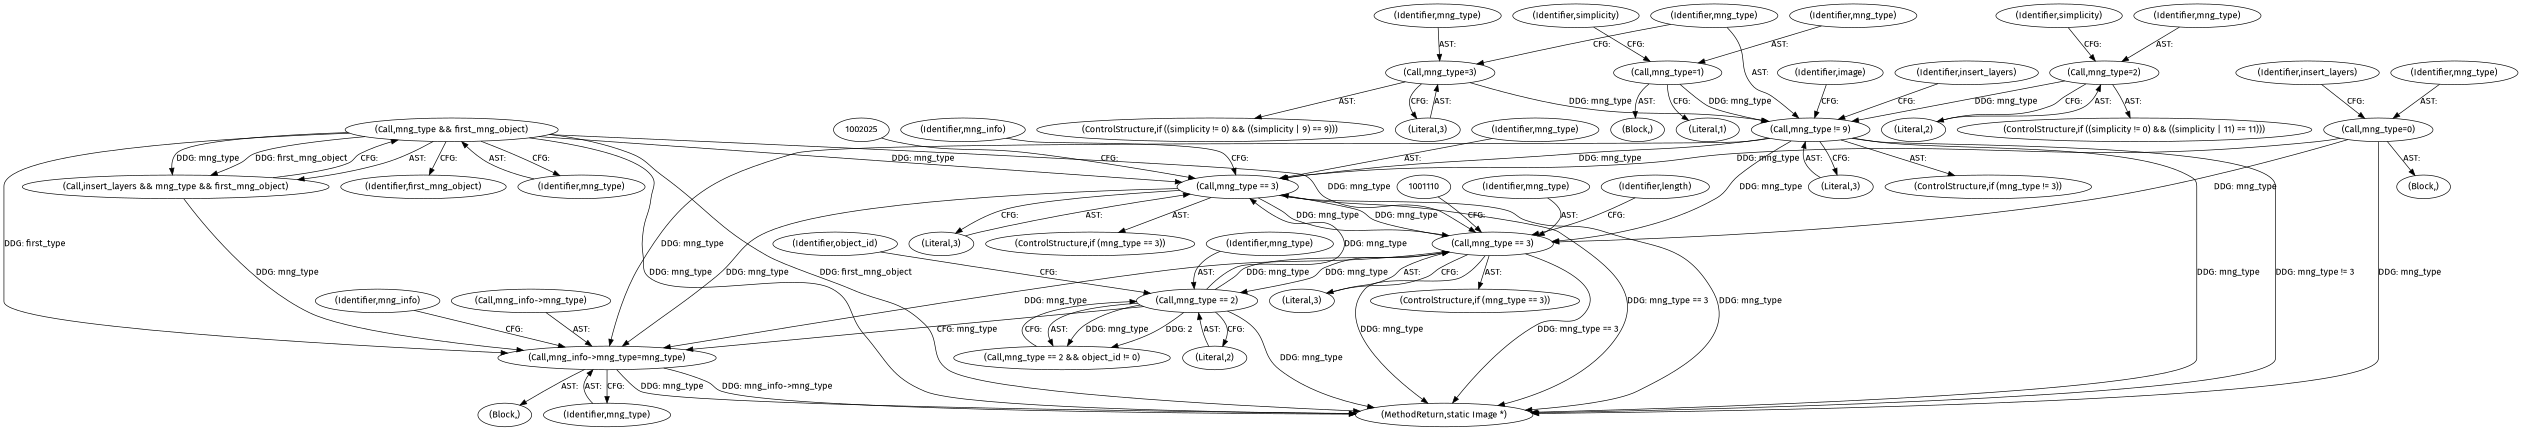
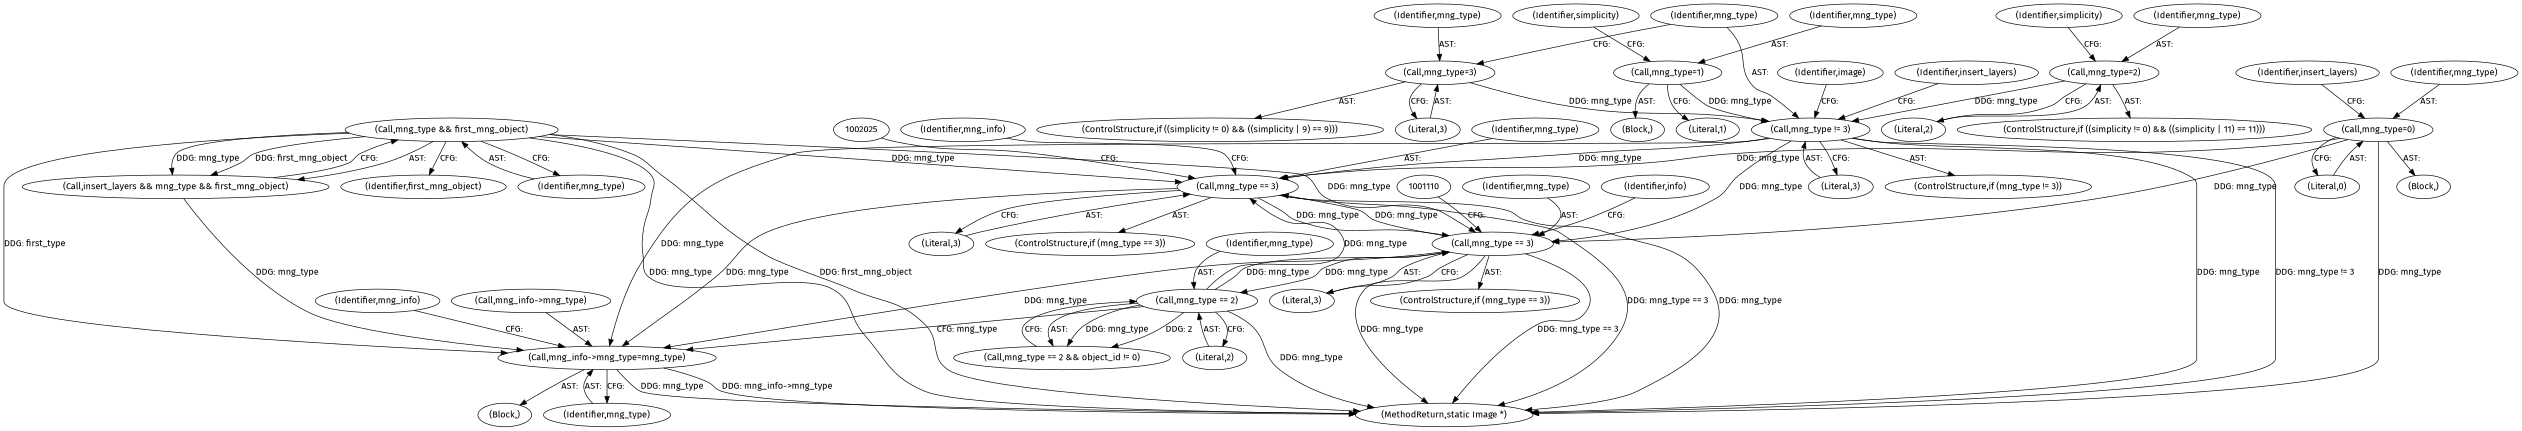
(1811, 130) -> (1811, 130)
(1655, 187) -> (1655, 187)
none -> (2327, 187)
(835, 244) -> none
